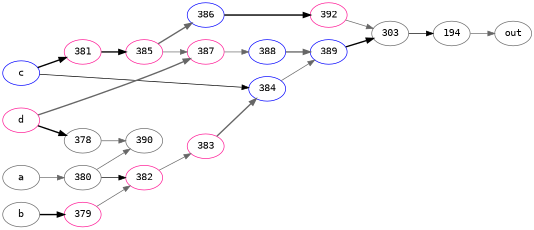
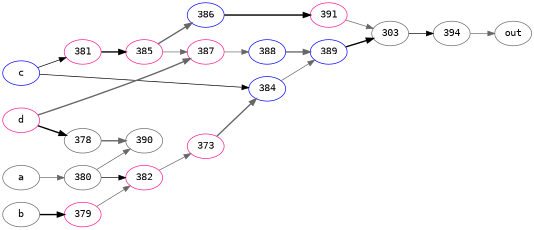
(329, 15) -> (329, 15)
(452, 33) -> (452, 33)
(49, 64) -> (49, 64)
(110, 141) -> (110, 141)
(206, 146) -> (206, 146)
